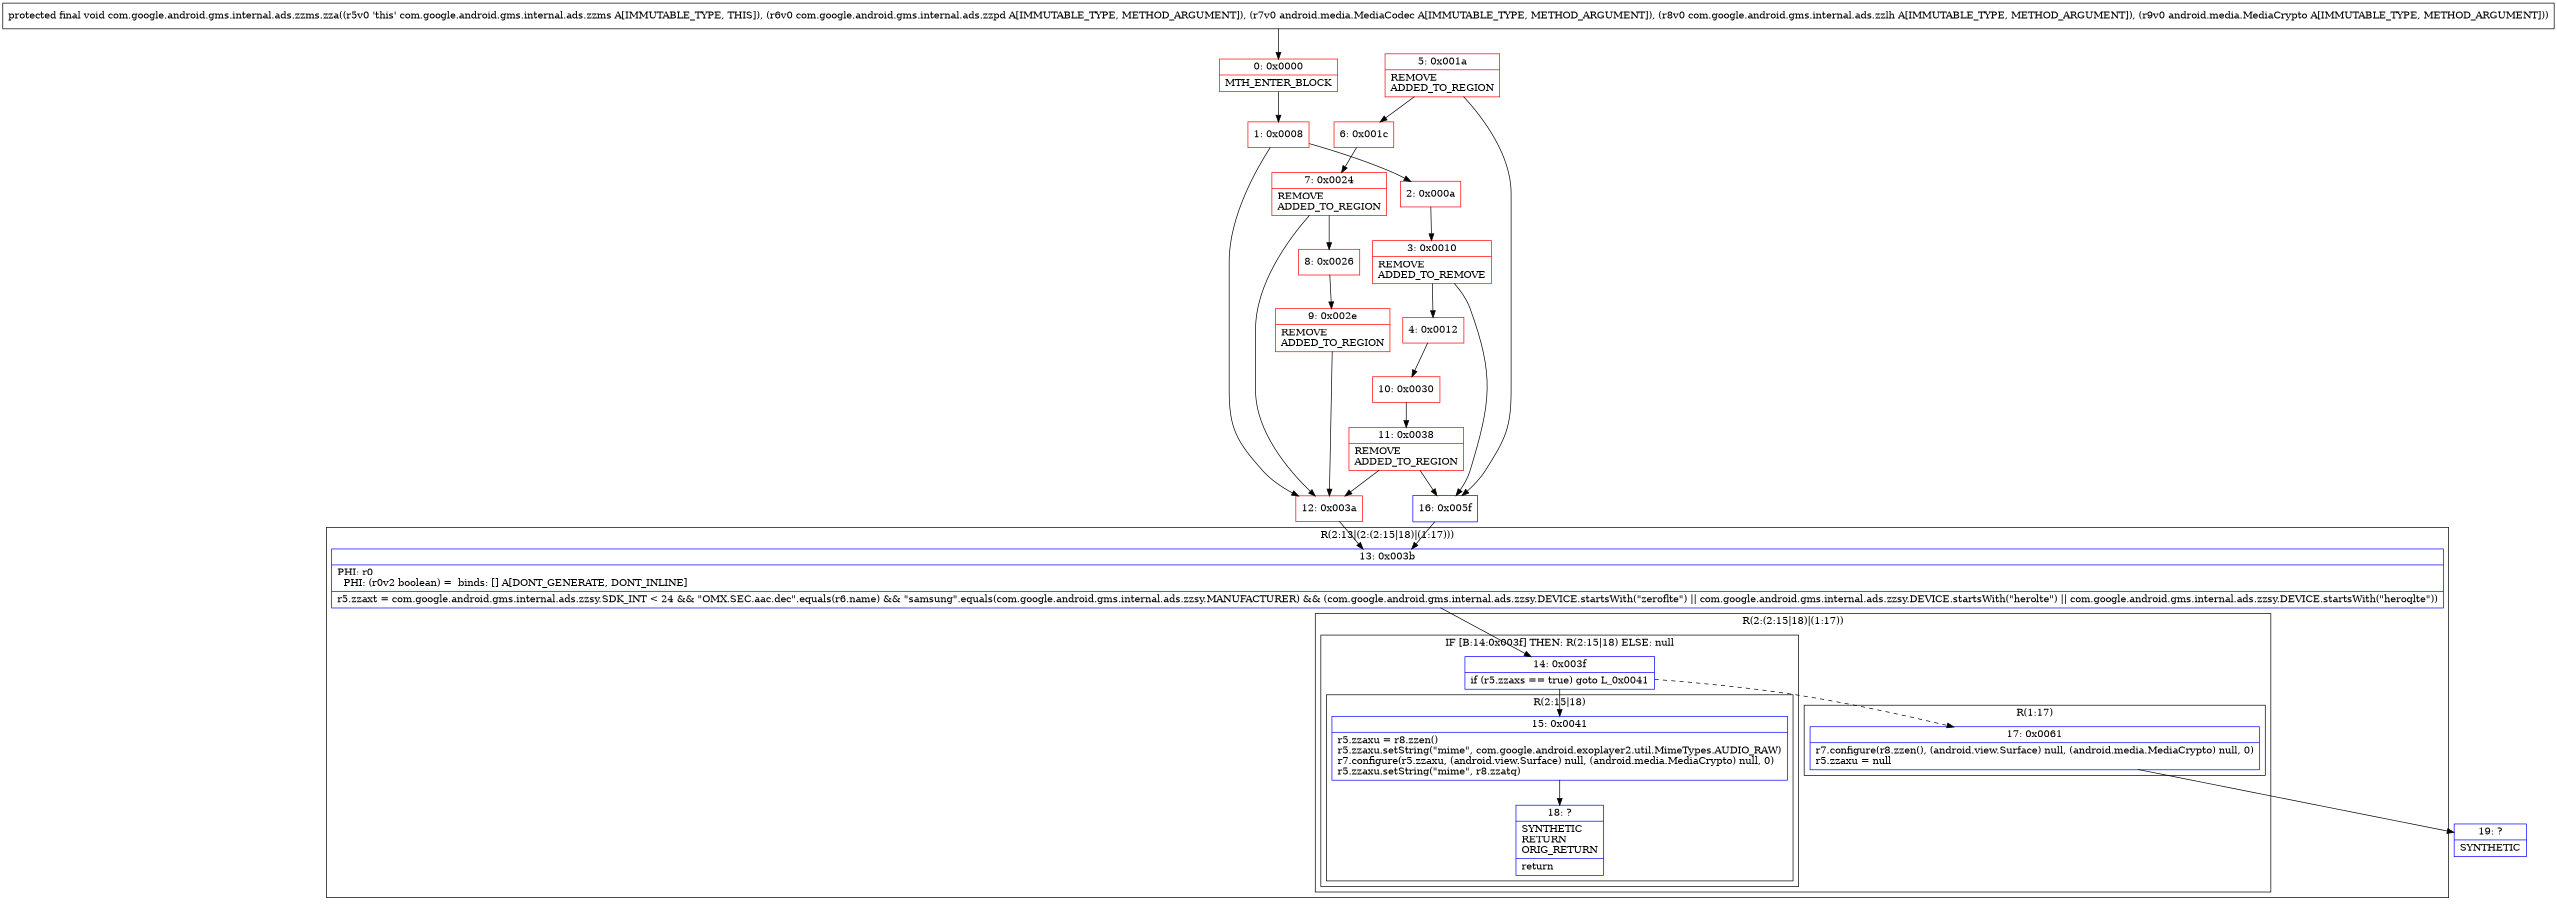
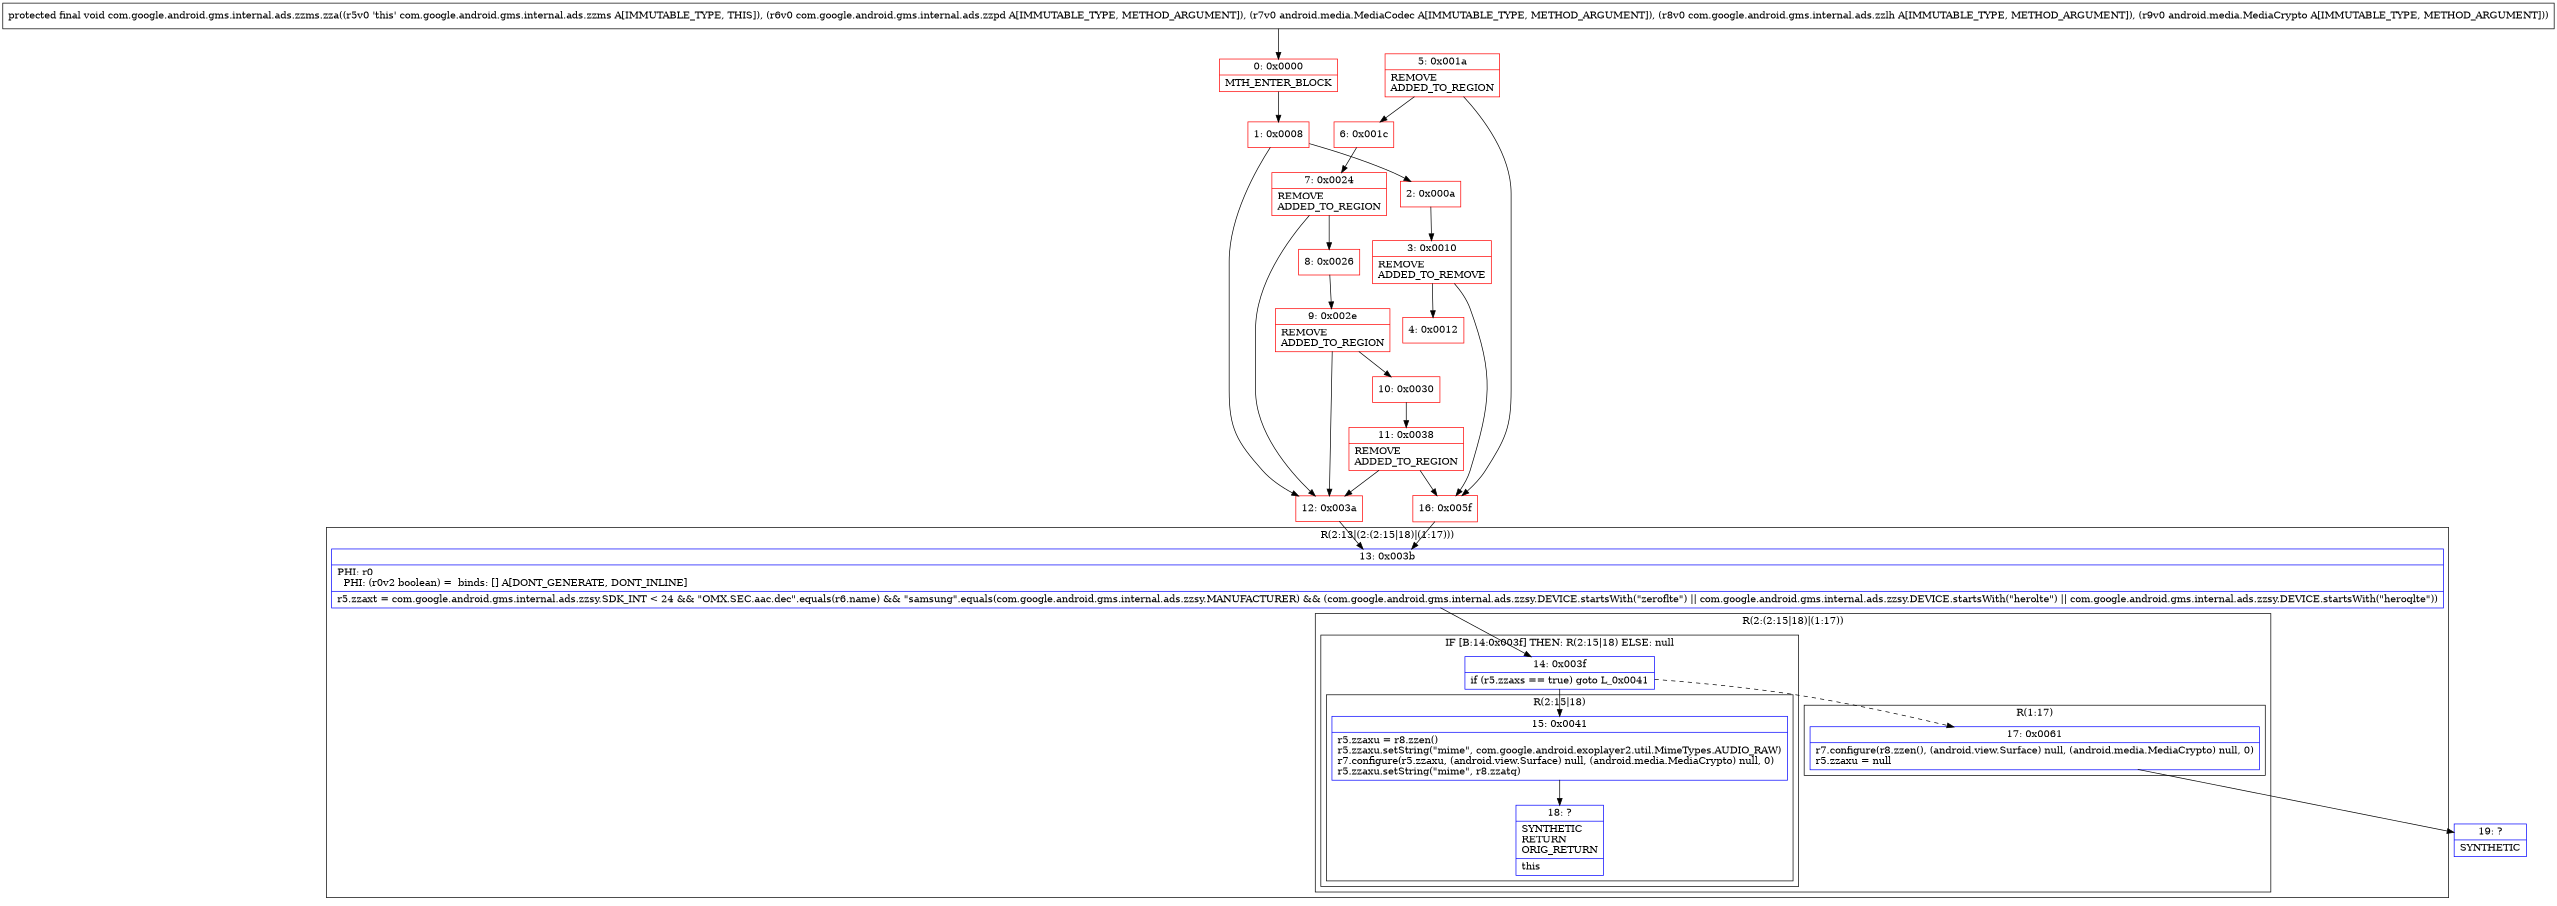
(1421, 357) -> (1372, 362)
(1445, 509) -> (1445, 509)
(1538, 867) -> (1531, 867)
